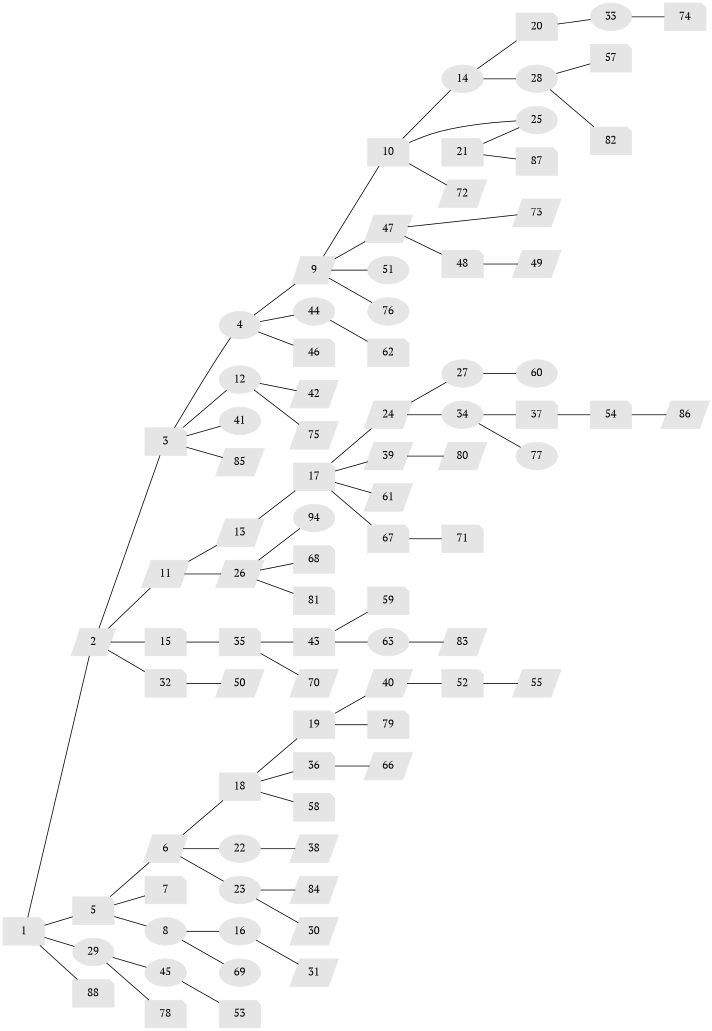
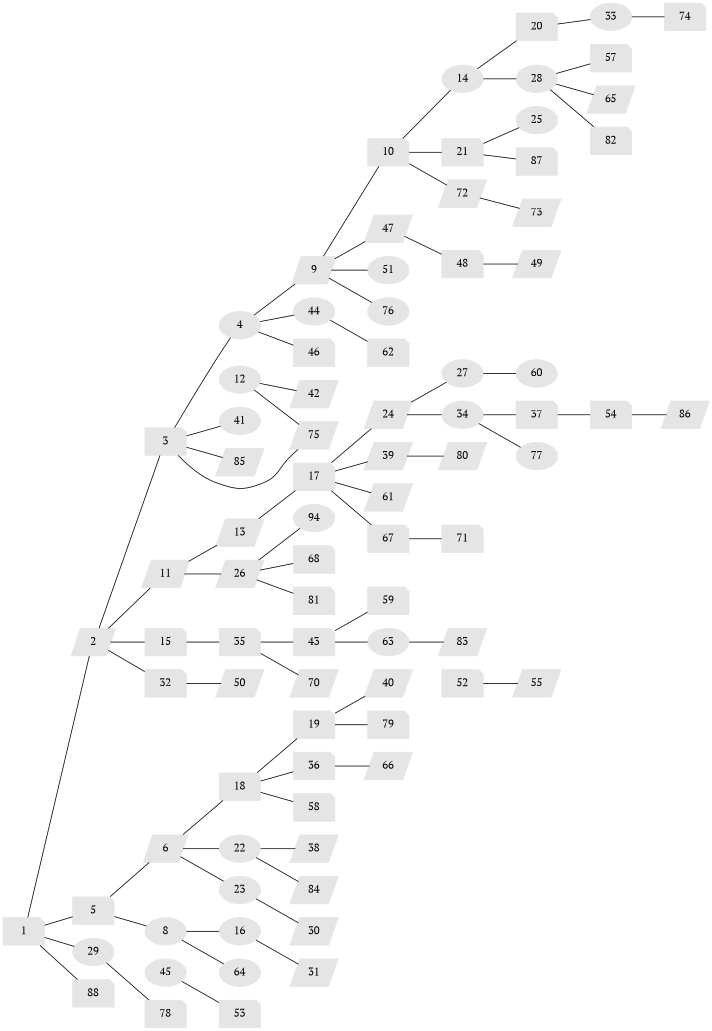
none -> (611, 99)
(462, 127) -> (425, 152)
(463, 221) -> (500, 203)
(205, 409) -> (241, 488)
(424, 683) -> none
(166, 890) -> none
(278, 890) -> (277, 870)
(130, 962) -> none
(240, 973) -> (240, 973)
